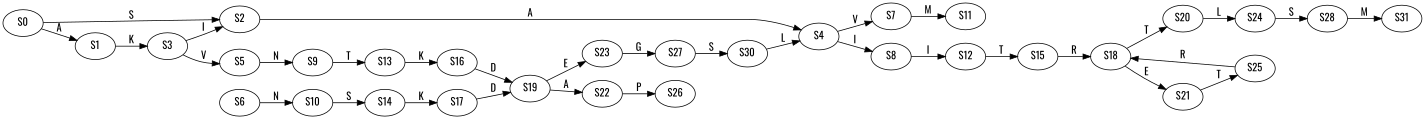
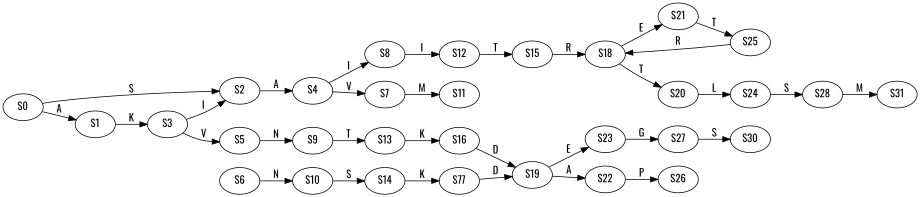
(780, 46) -> none
(457, 103) -> (459, 181)
